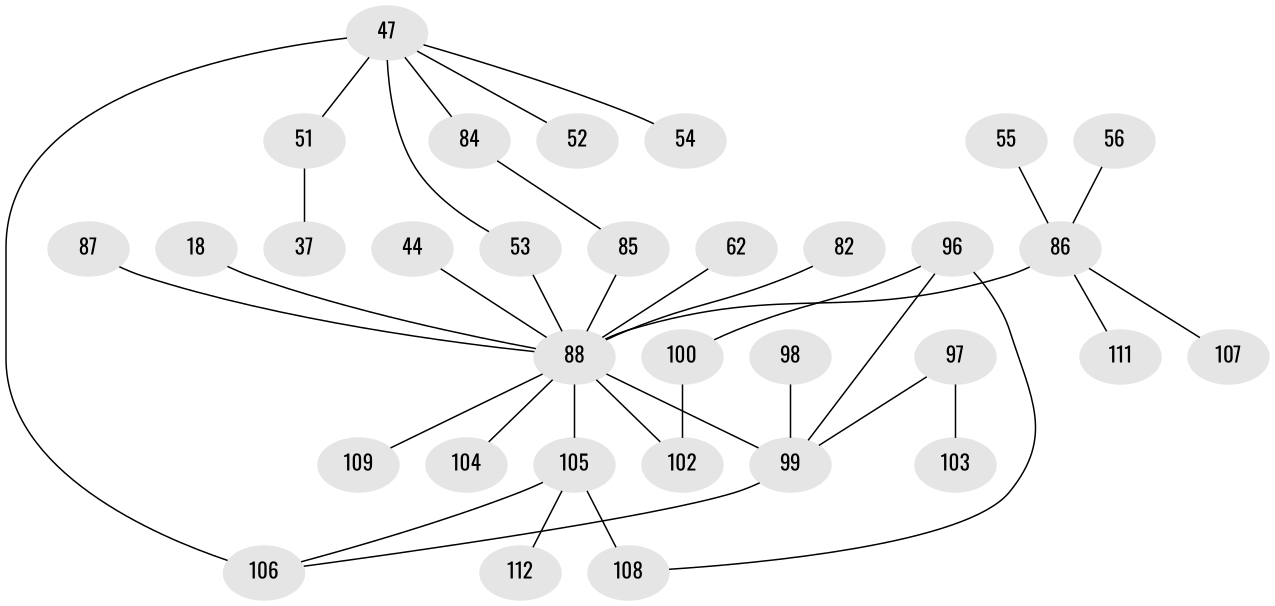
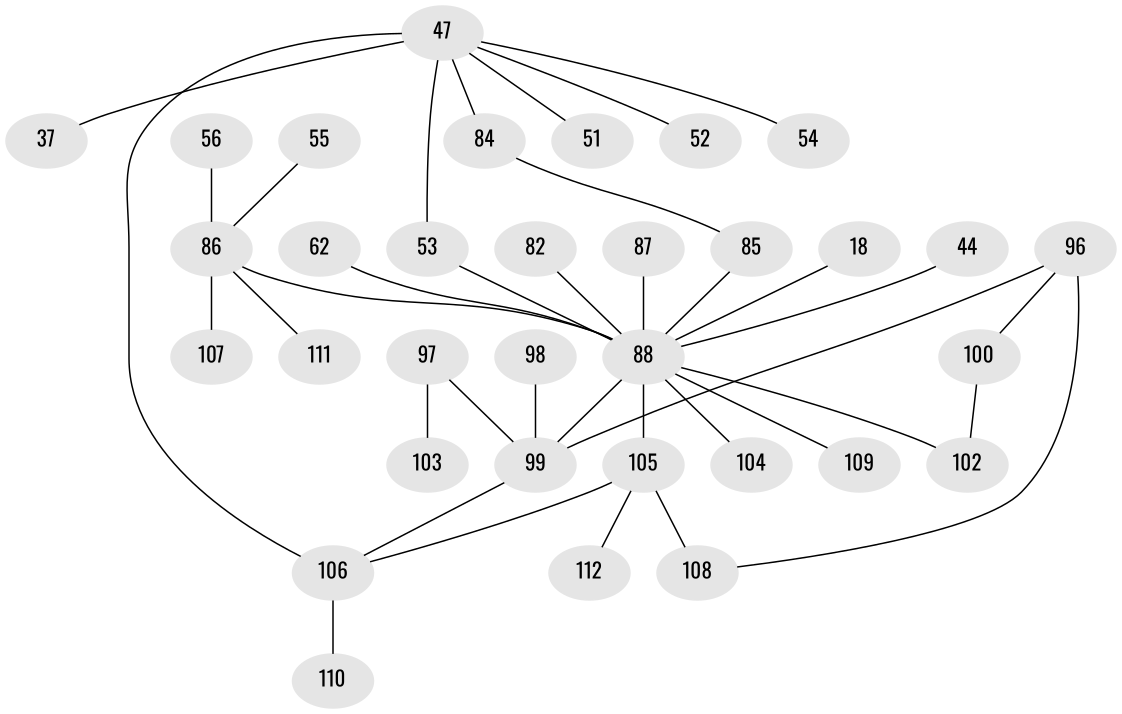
(304, 195) -> (240, 77)
none -> (333, 681)
